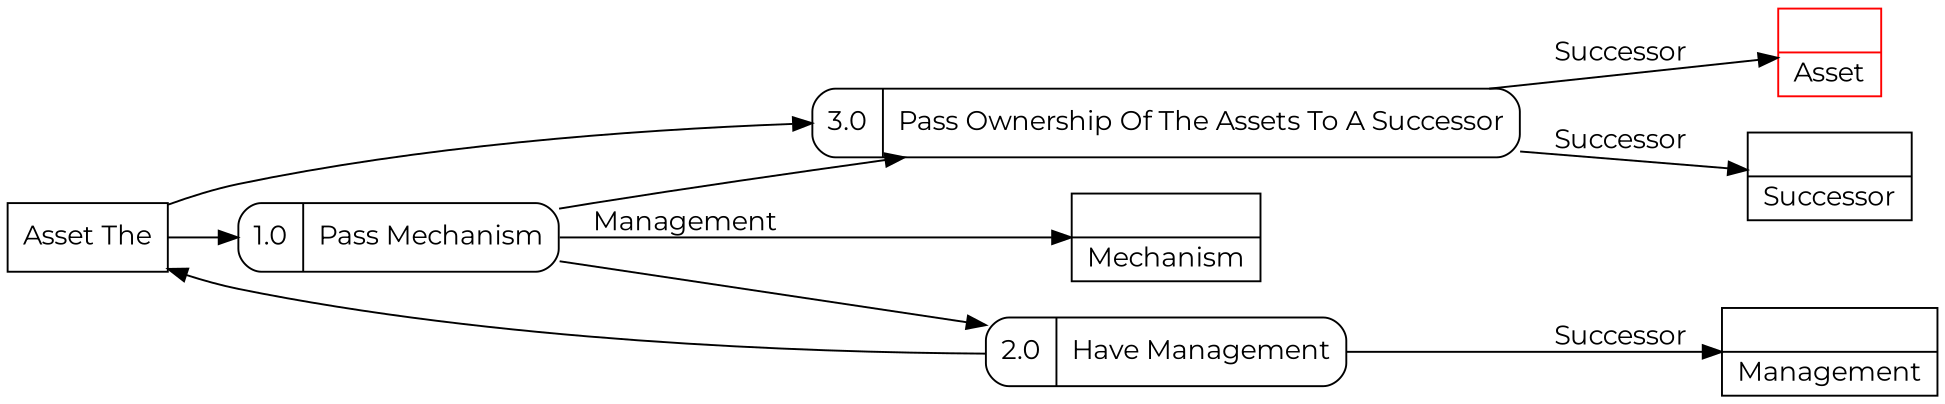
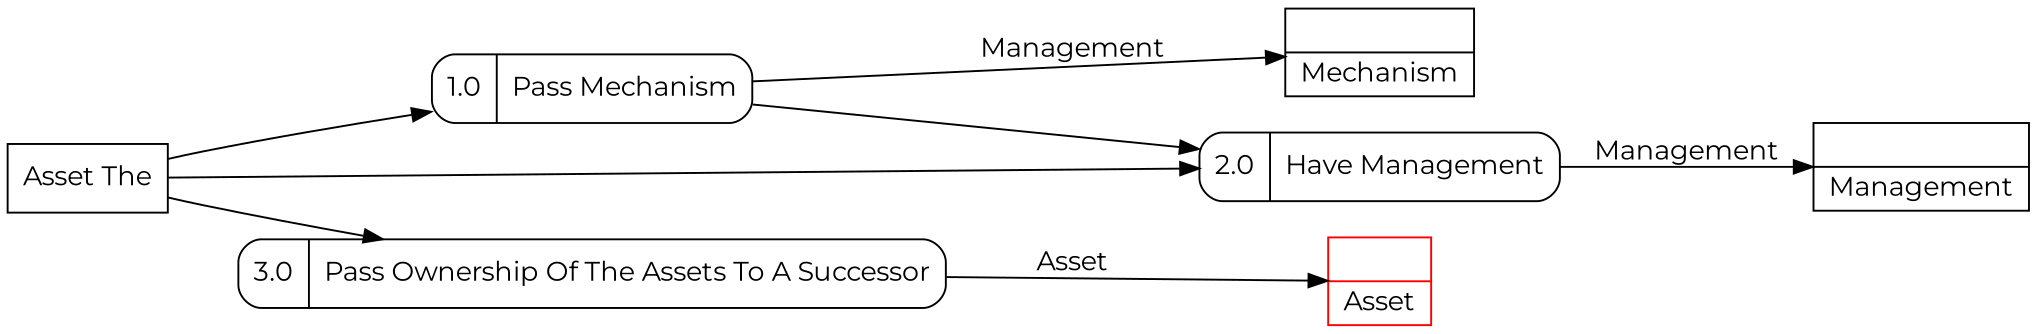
(1621, 53) -> (1073, 263)
(1830, 176) -> none
(722, 183) -> none
(584, 336) -> (674, 173)
(1621, 338) -> (1687, 153)
